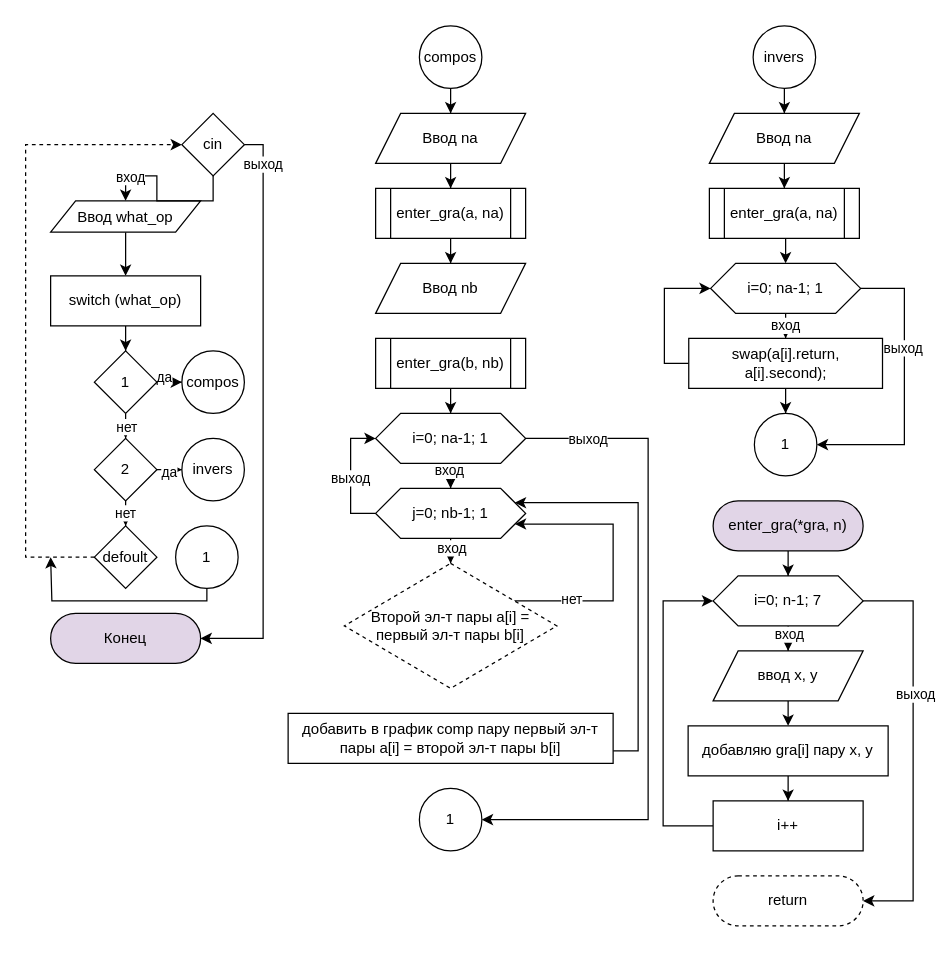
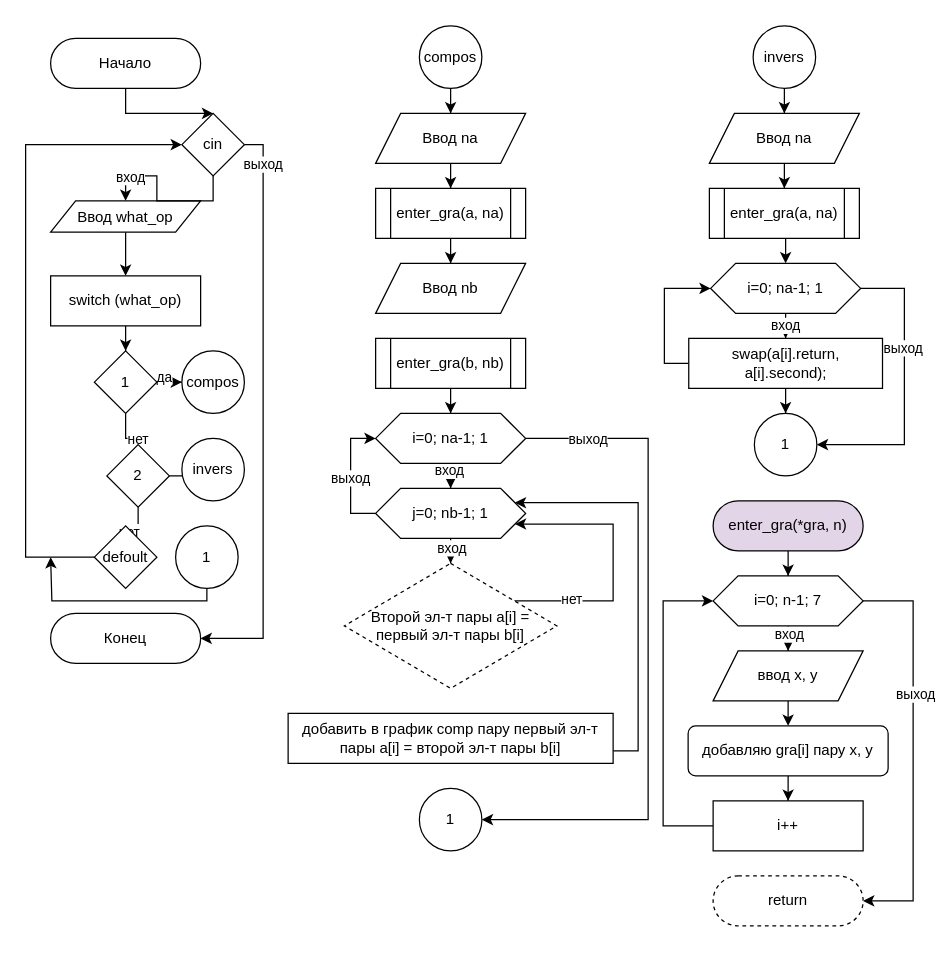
none -> (126, 63)
none -> (153, 113)
(26, 310) -> (26, 310)
(126, 469) -> (138, 476)
(126, 638) -> (126, 638)
(788, 751) -> (788, 751)
